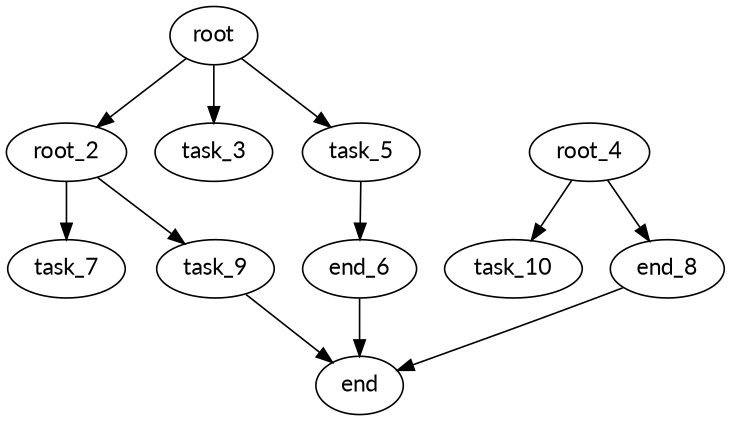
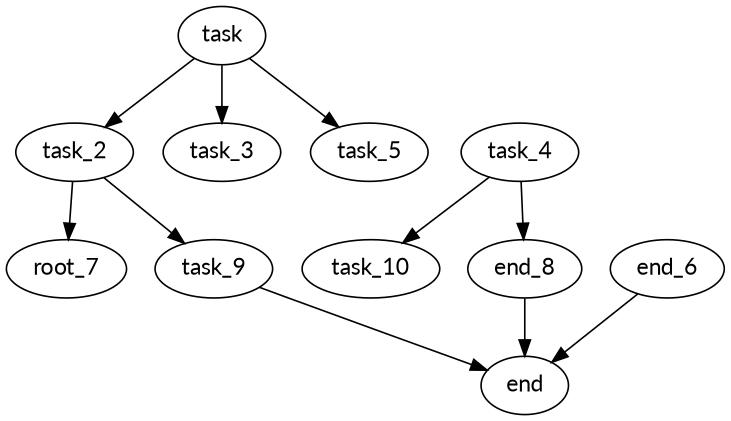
(214, 36) -> (222, 36)
(66, 152) -> (75, 152)
(590, 152) -> (520, 152)
(361, 203) -> none
(66, 269) -> (66, 269)
